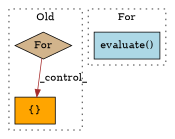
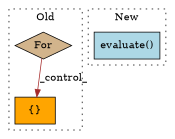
(127, 18) -> (127, 18)
